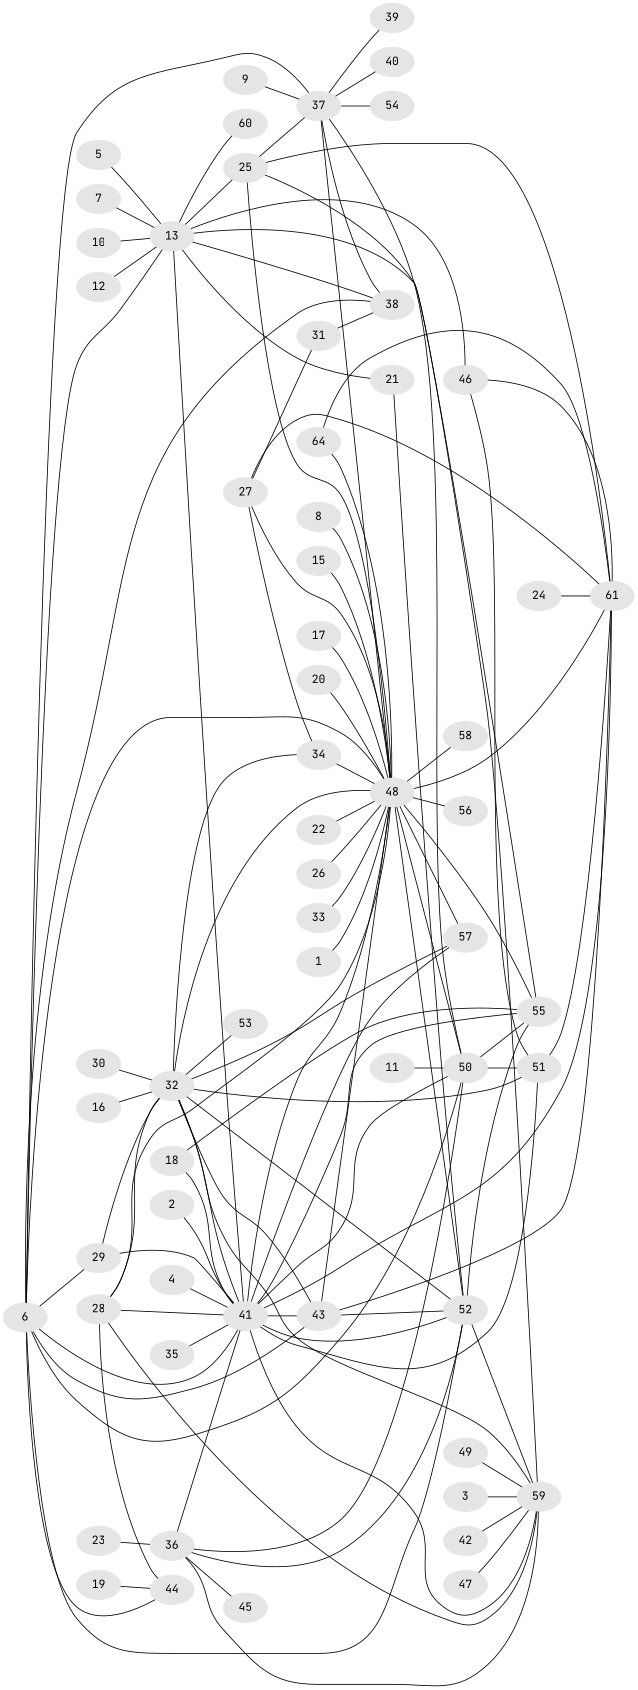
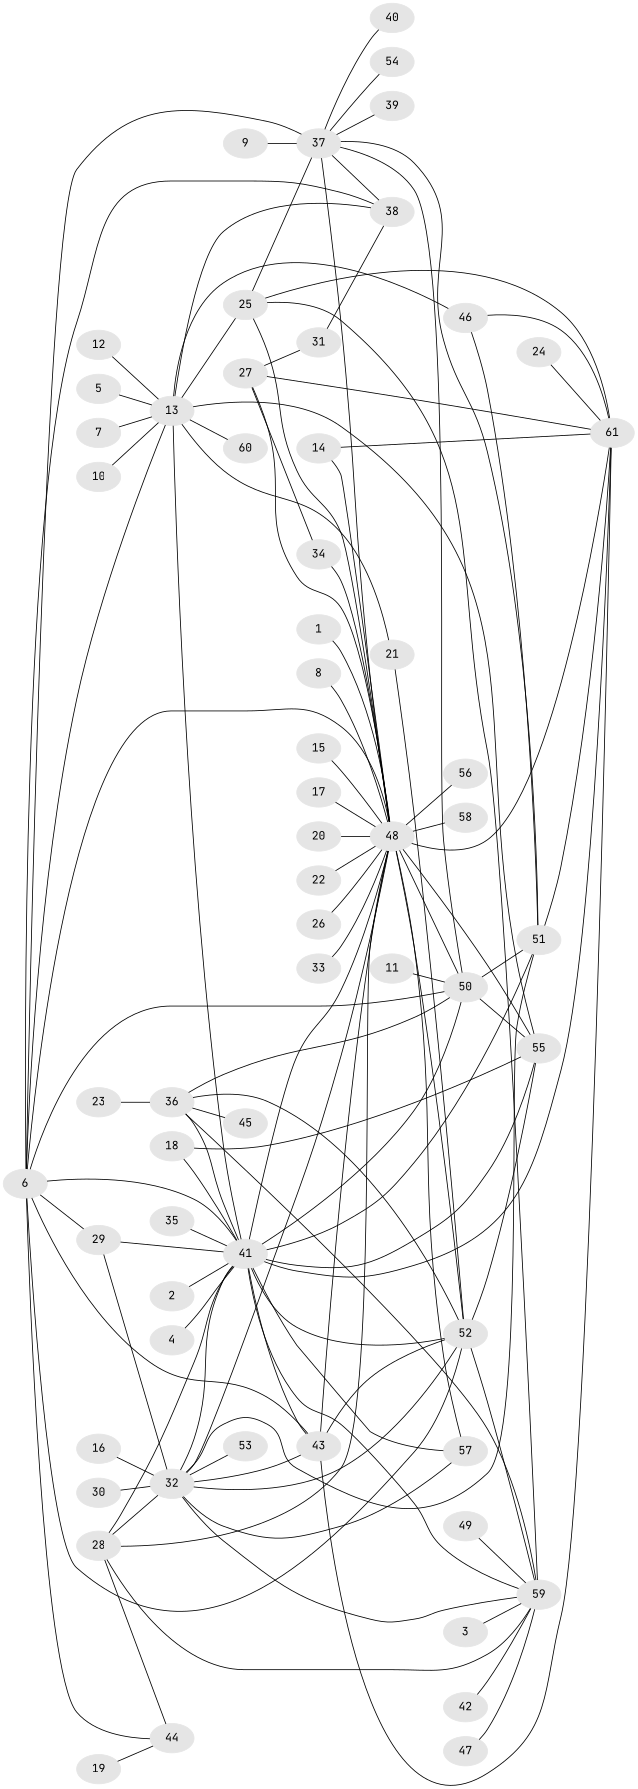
(319, 442) -> (319, 448)
none -> (497, 497)
(190, 883) -> none
